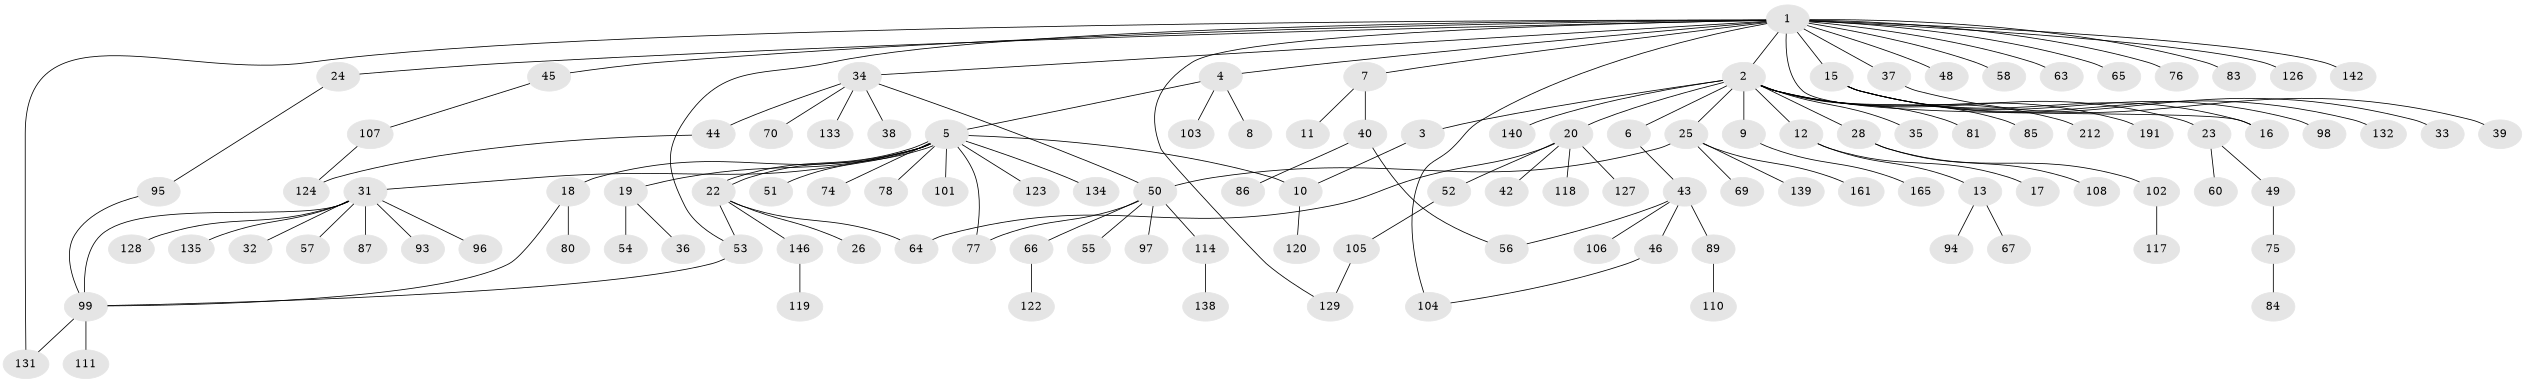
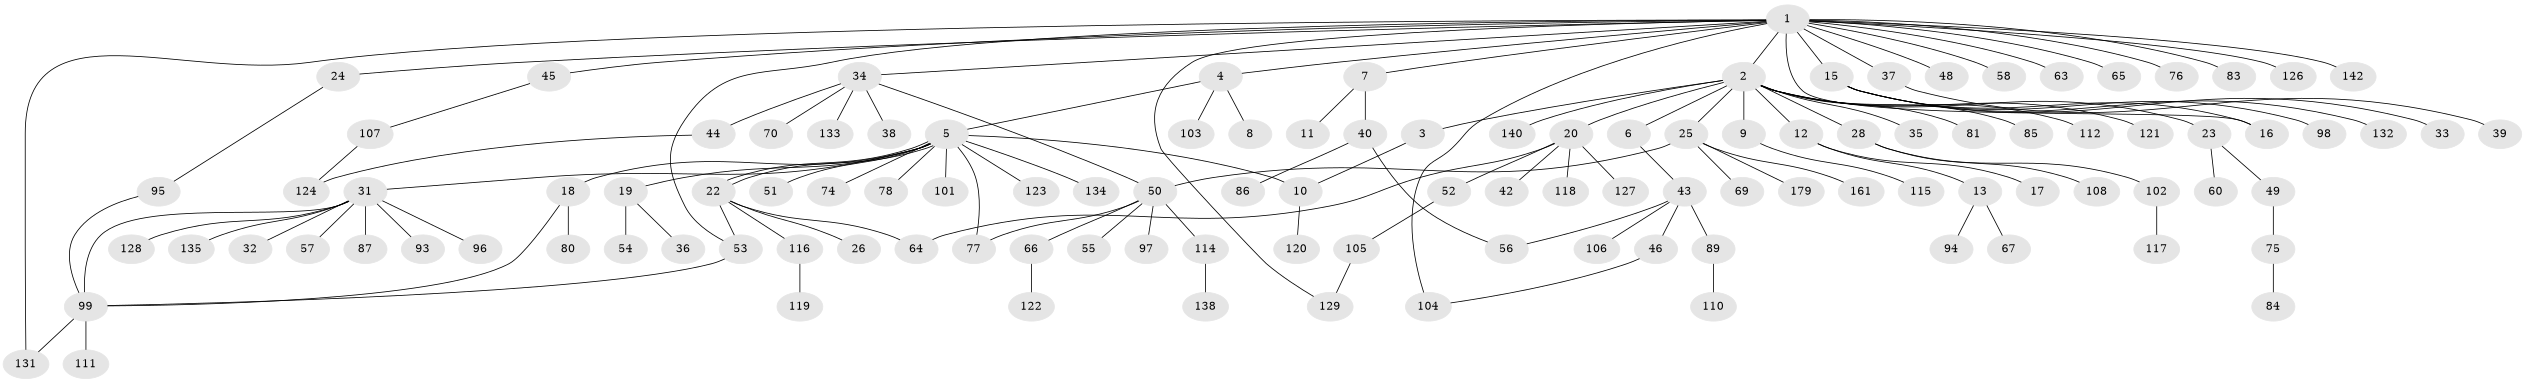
(2090, 134) -> (2090, 134)
(2150, 134) -> (2150, 134)
(1801, 192) -> (1801, 192)
(1921, 192) -> (1921, 192)
(800, 249) -> (800, 249)
